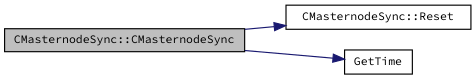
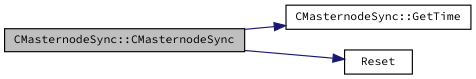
(378, 17) -> (378, 17)
(378, 62) -> (378, 62)
